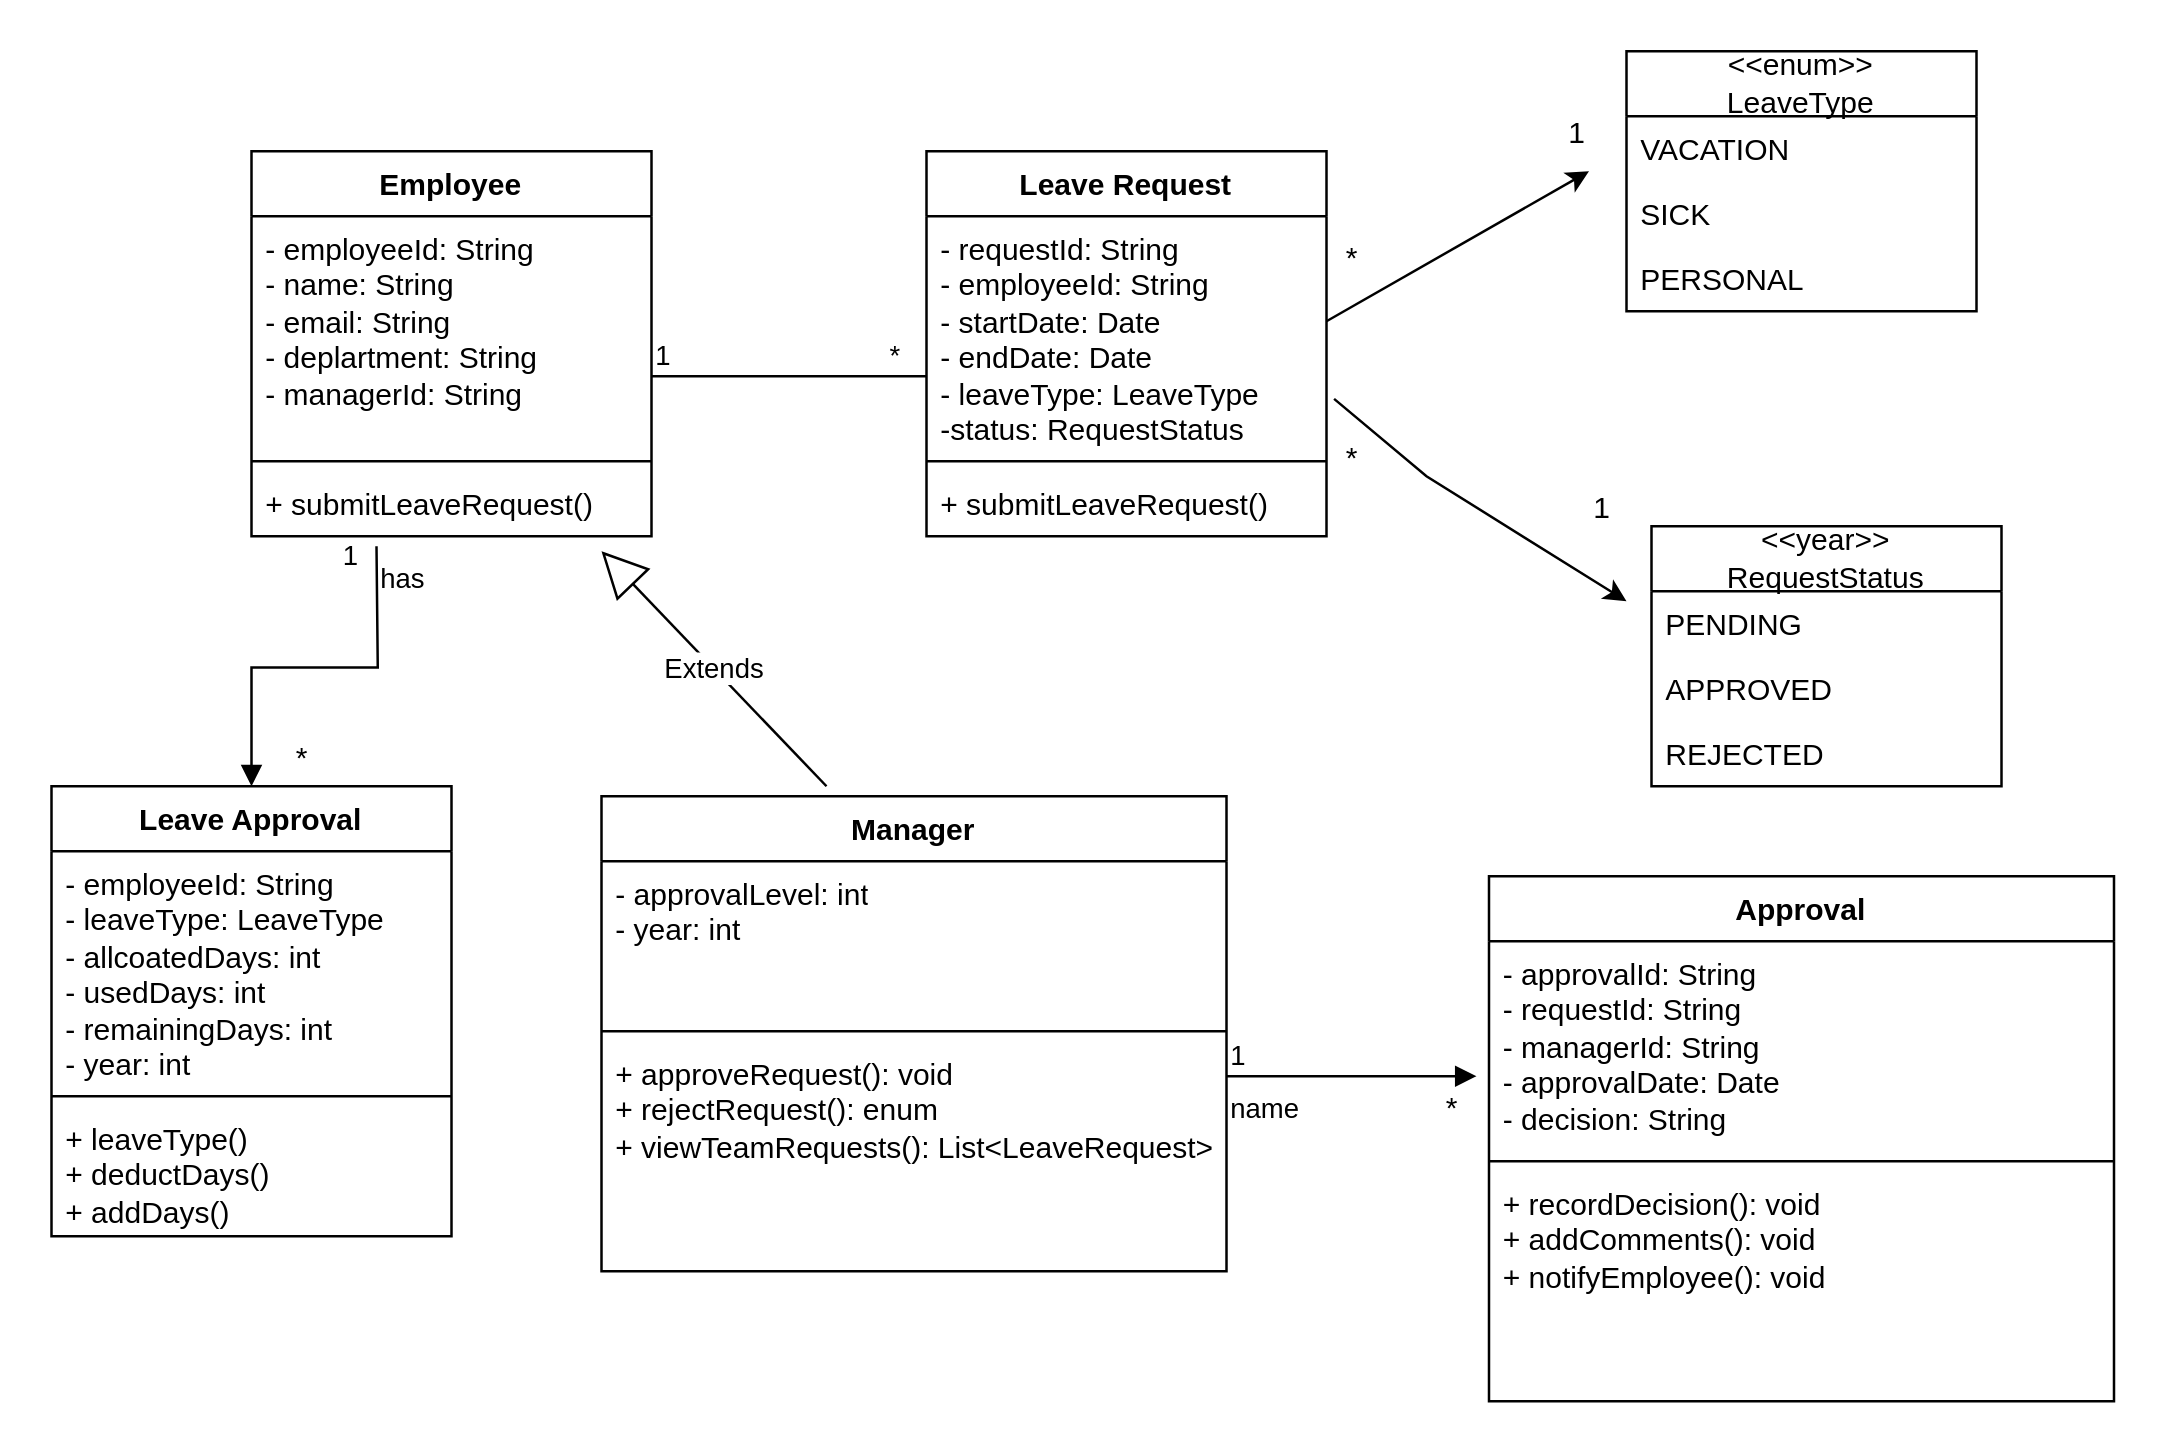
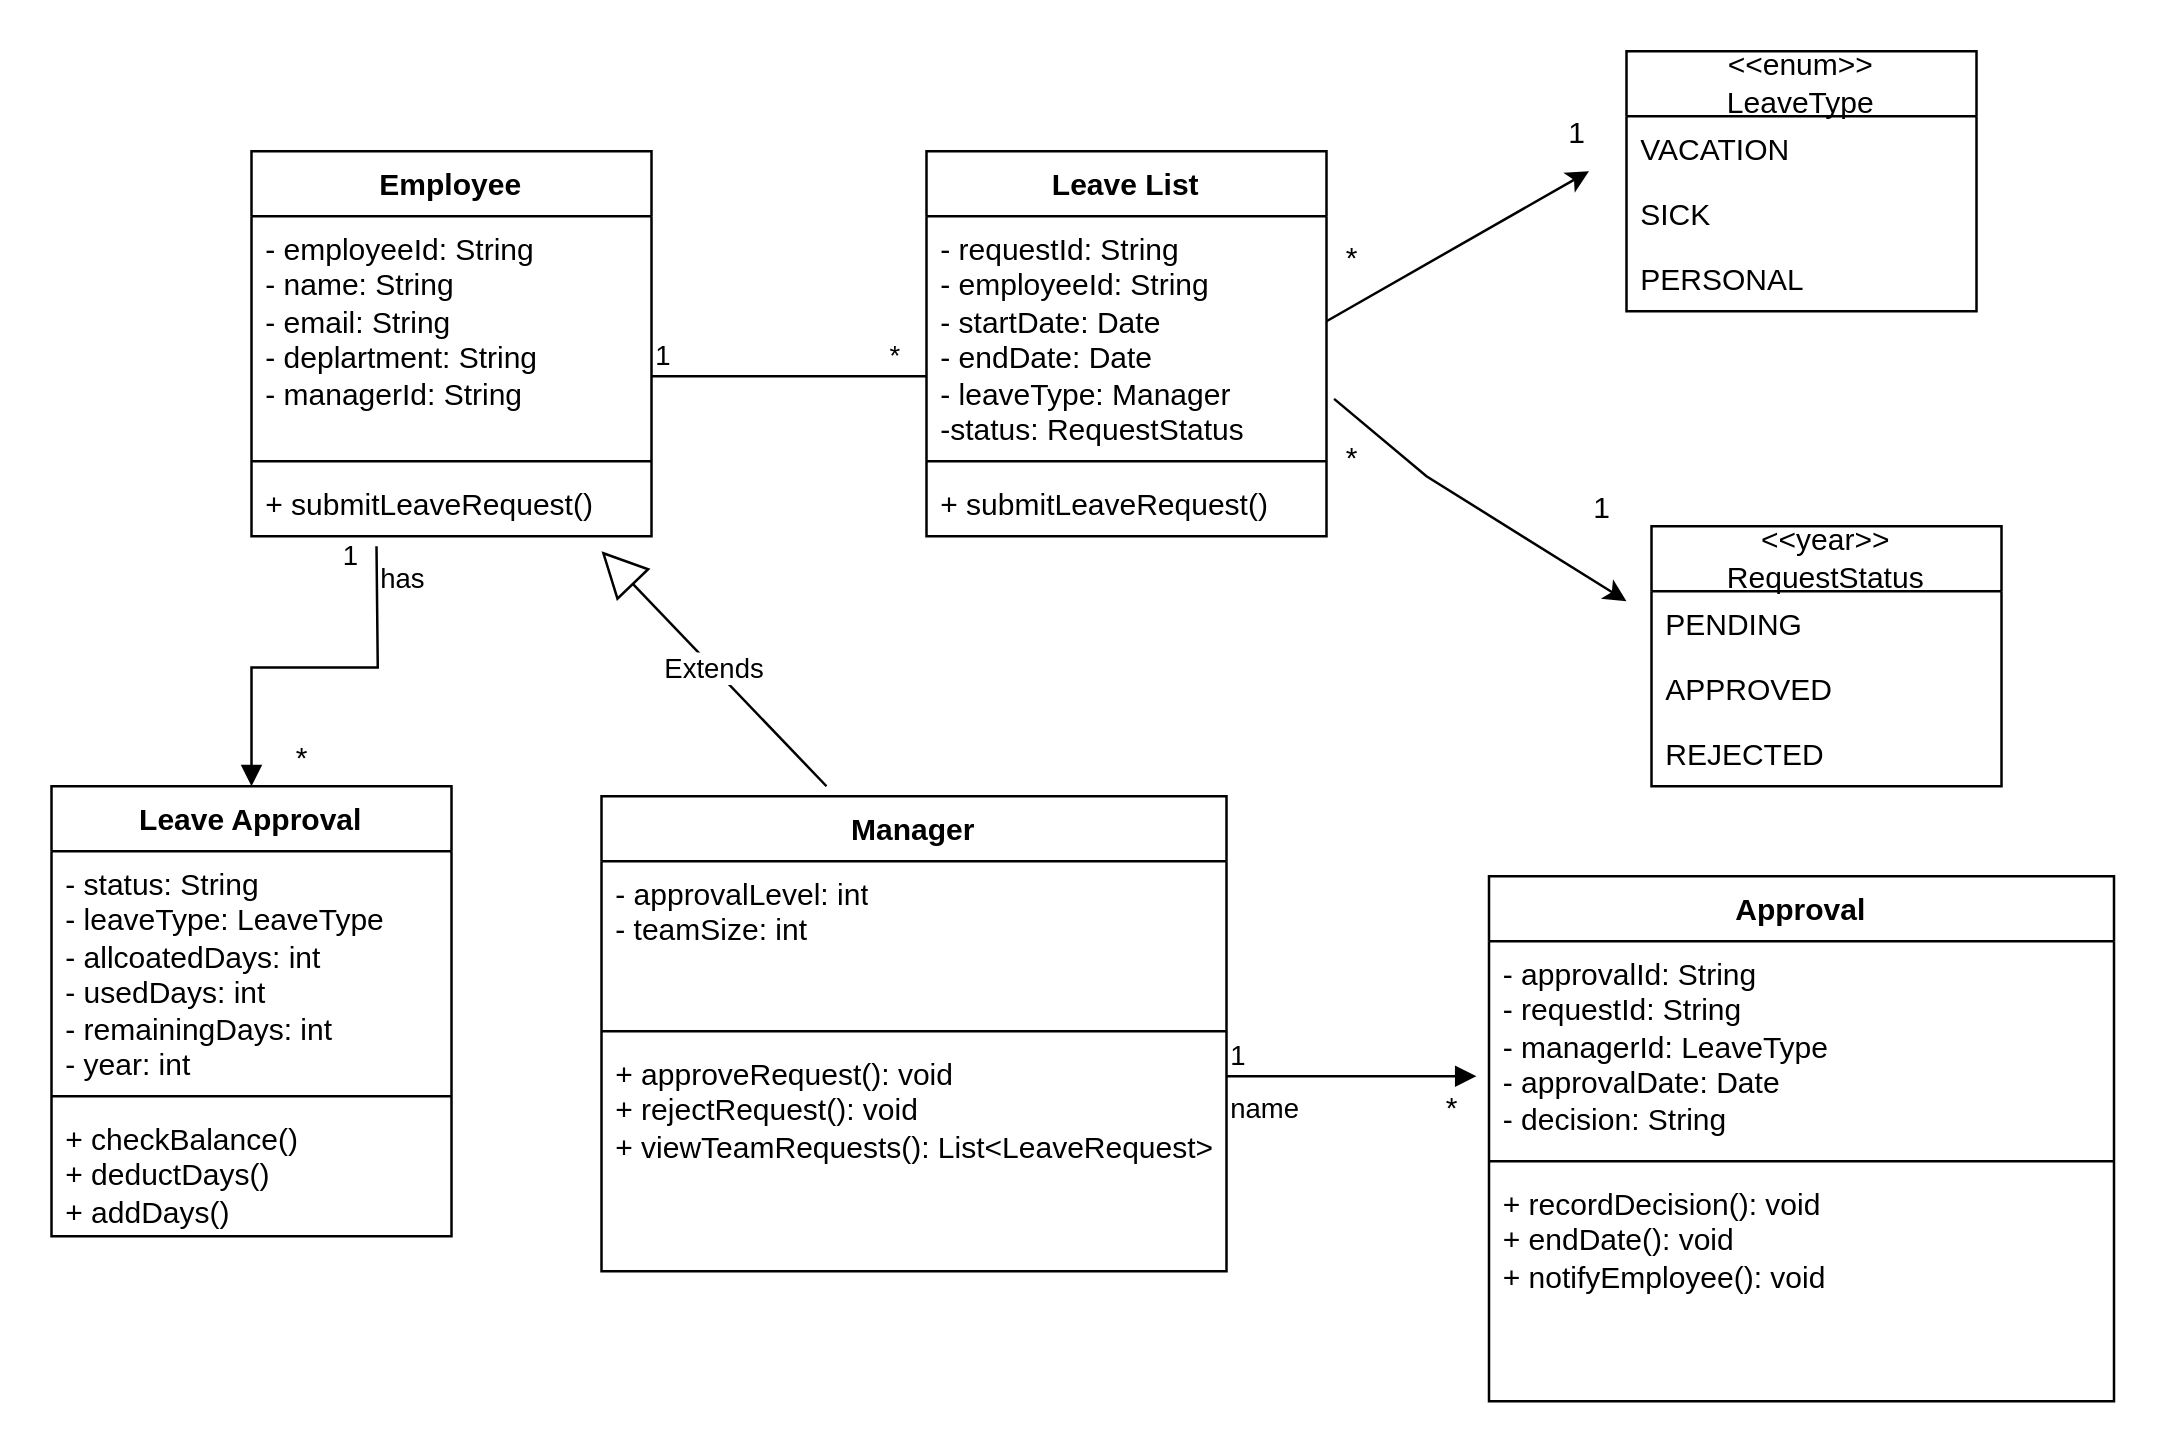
(1126, 187) -> (1126, 187)
(1118, 342) -> (1118, 342)
(761, 915) -> (761, 915)
(235, 977) -> (235, 977)
(1656, 1049) -> (1677, 1049)
(916, 1131) -> (916, 1131)
(180, 1178) -> (193, 1178)
(1682, 1243) -> (1682, 1243)
